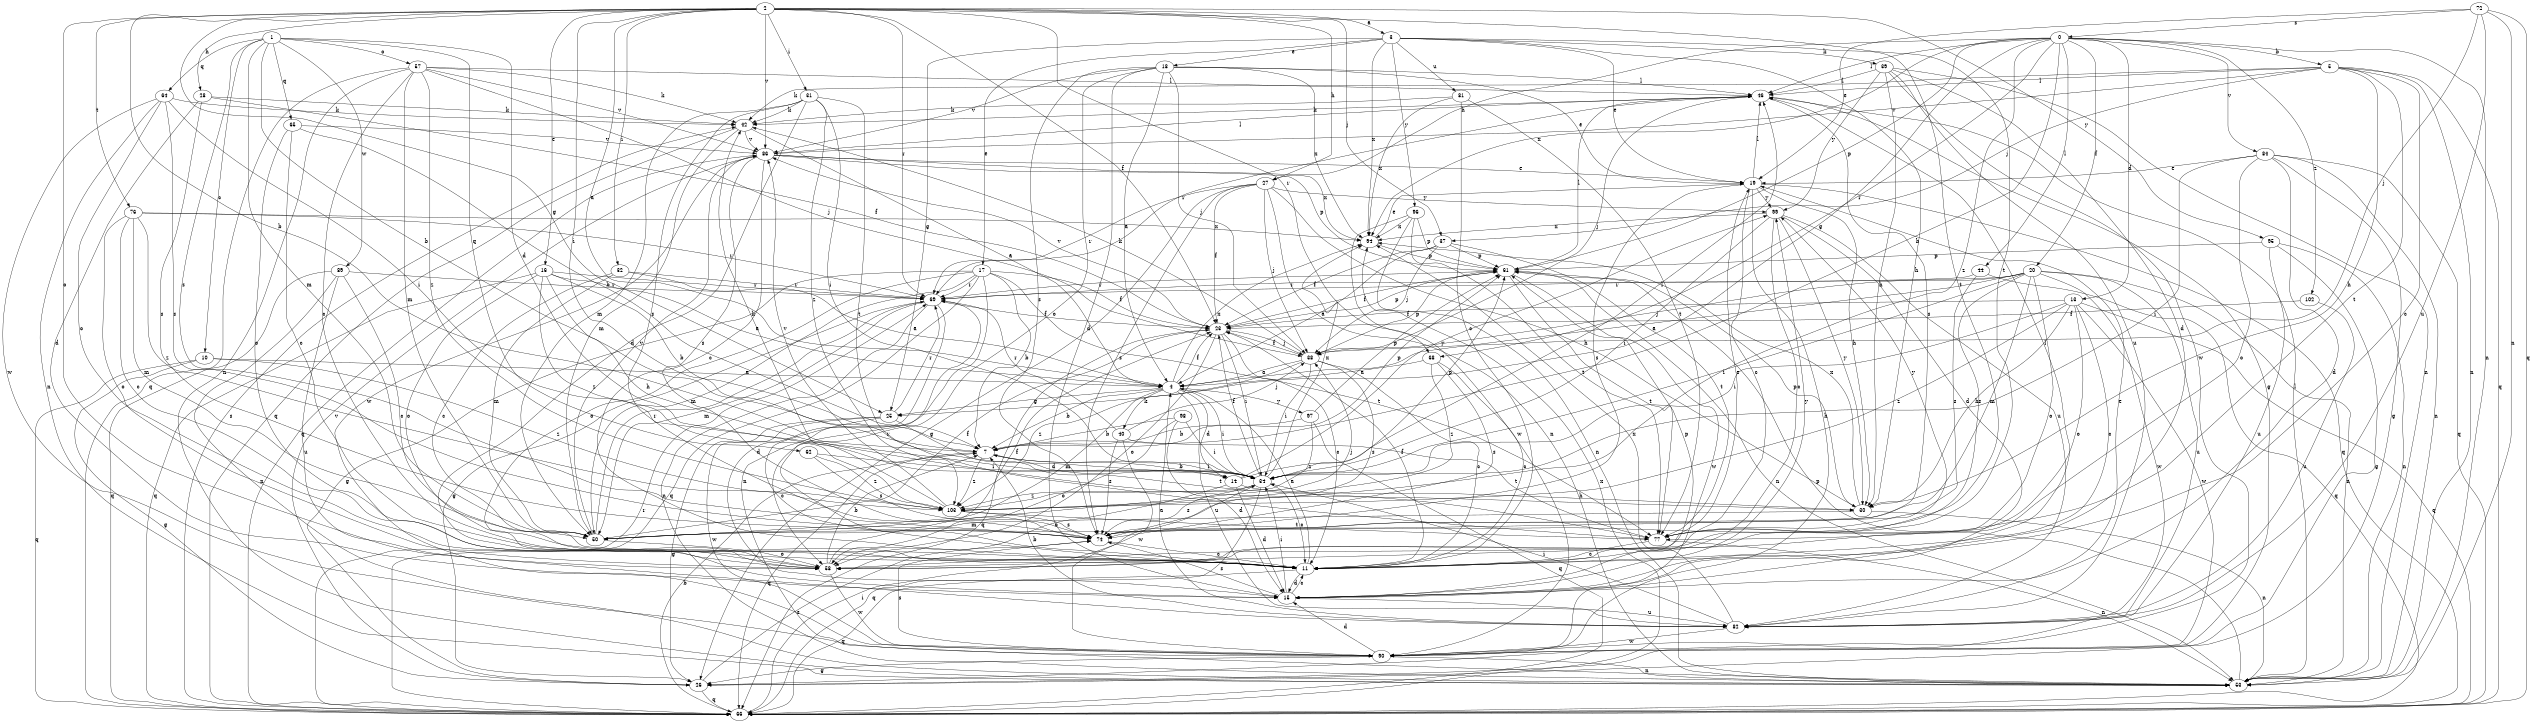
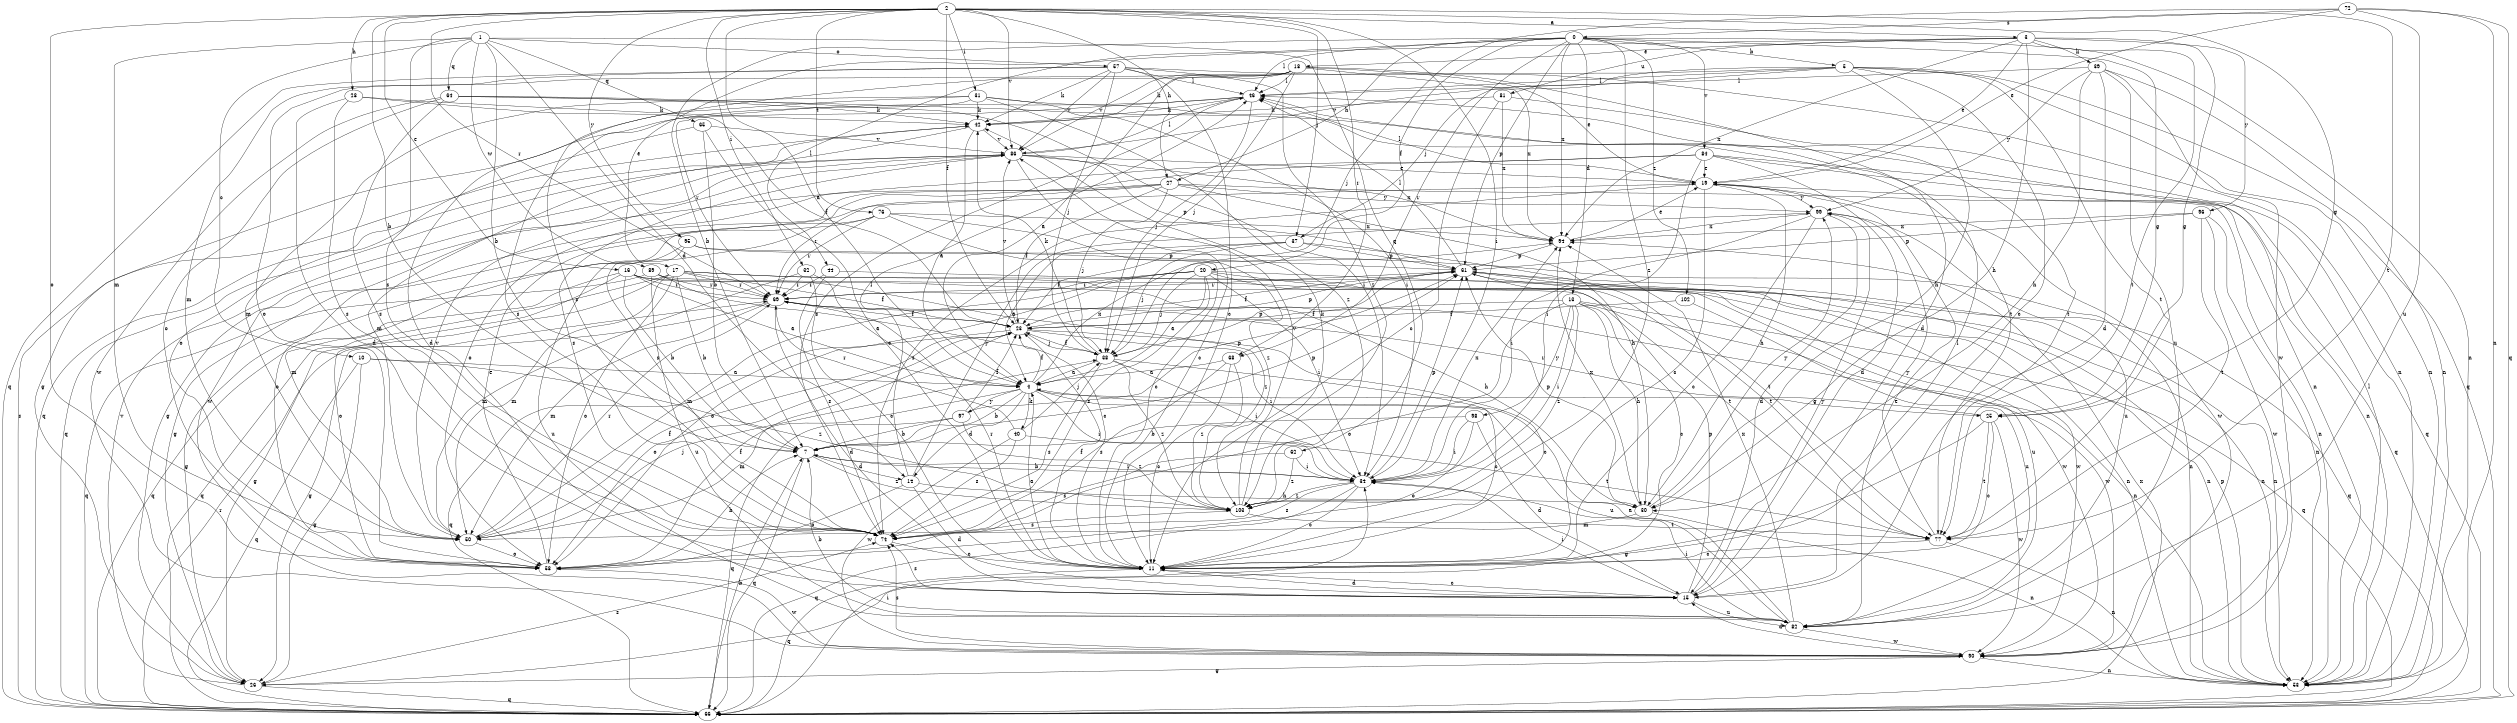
(1840, 355) -> (1764, 370)
none -> (1545, 375)
(1234, 409) -> (991, 378)
(1826, 416) -> (2220, 416)
